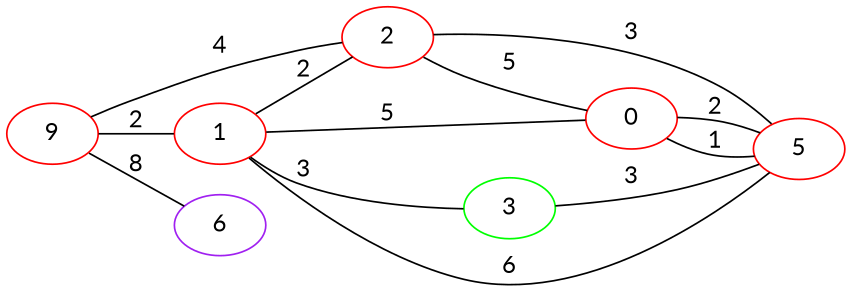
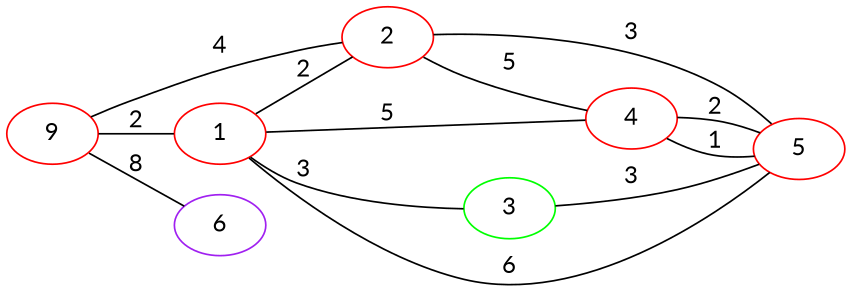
(632, 119) -> (632, 119)
